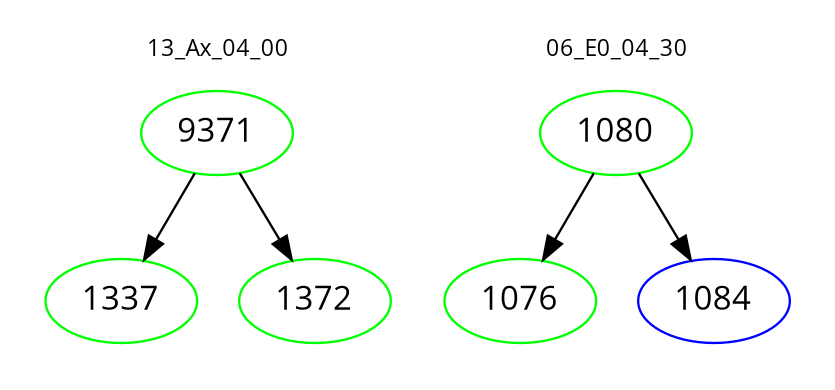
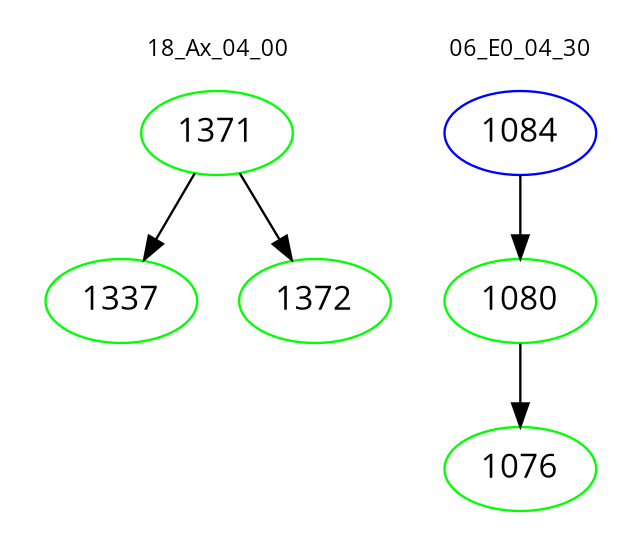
(218, 50) -> (218, 50)
(217, 133) -> (217, 133)
(659, 206) -> (520, 206)
